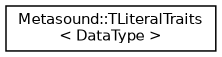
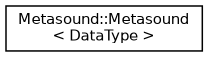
(111, 28) -> (104, 28)
